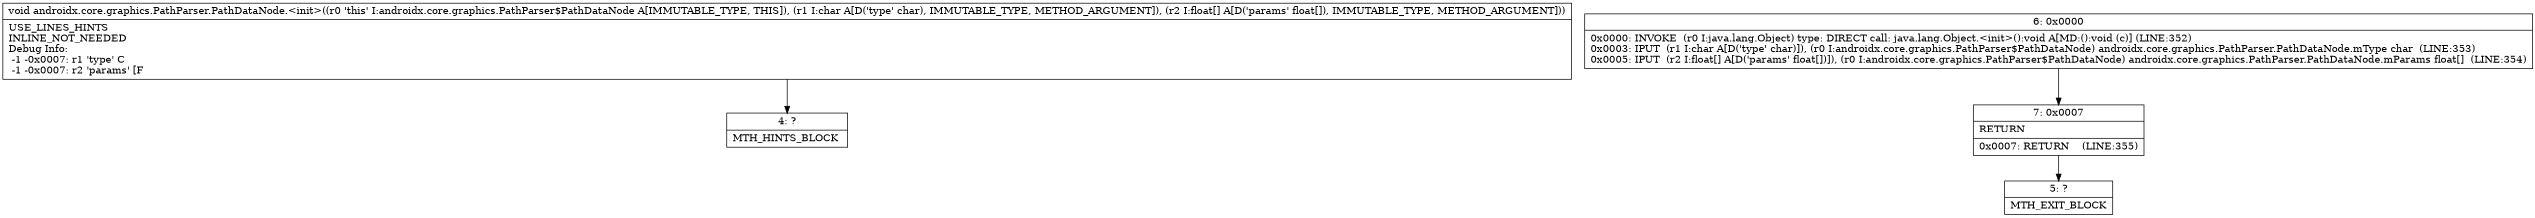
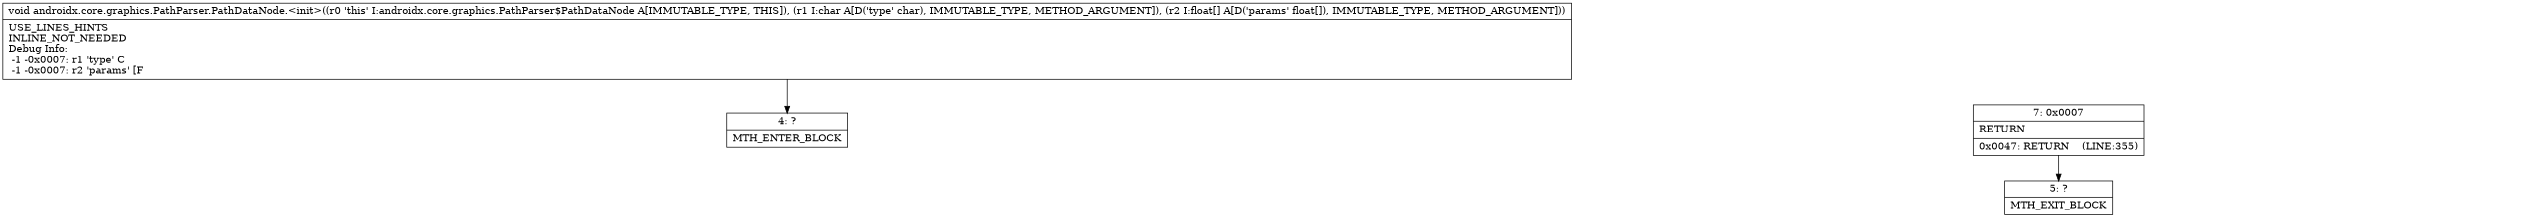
(2059, 41) -> none
(785, 138) -> (787, 138)
(2059, 146) -> (2059, 146)
